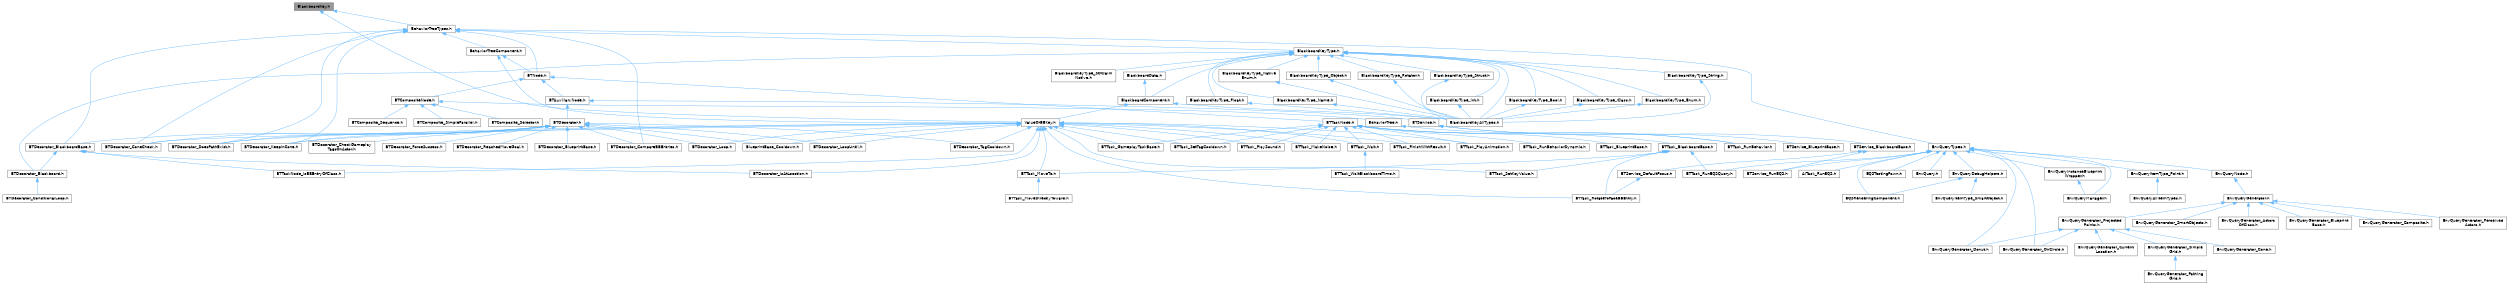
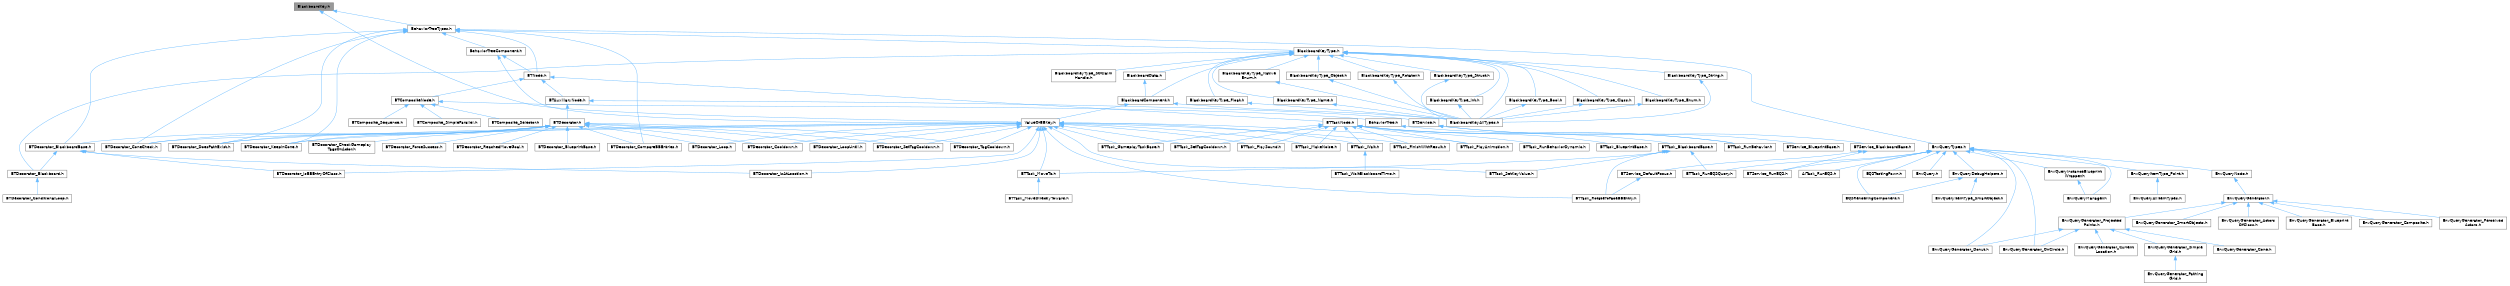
(1084, 76) -> (1084, 76)
(773, 147) -> (773, 147)
none -> (908, 147)
(309, 174) -> (309, 174)
